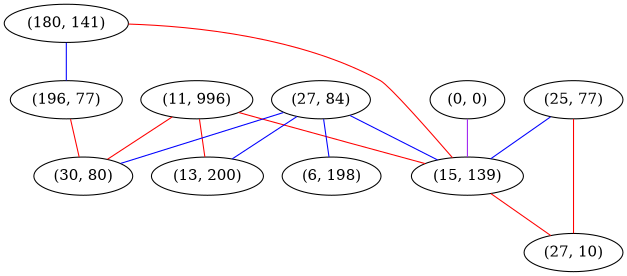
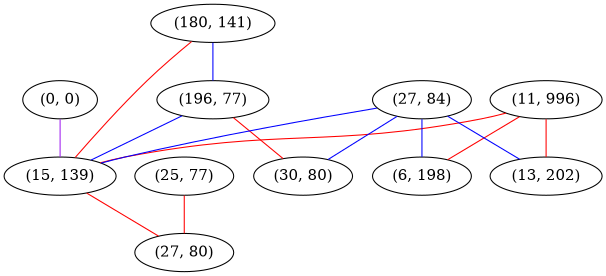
(140, 138) -> (491, 134)
(521, 138) -> (136, 138)
(207, 176) -> (546, 176)
(574, 253) -> (184, 253)
